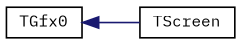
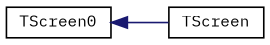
(44, 23) -> (59, 23)
